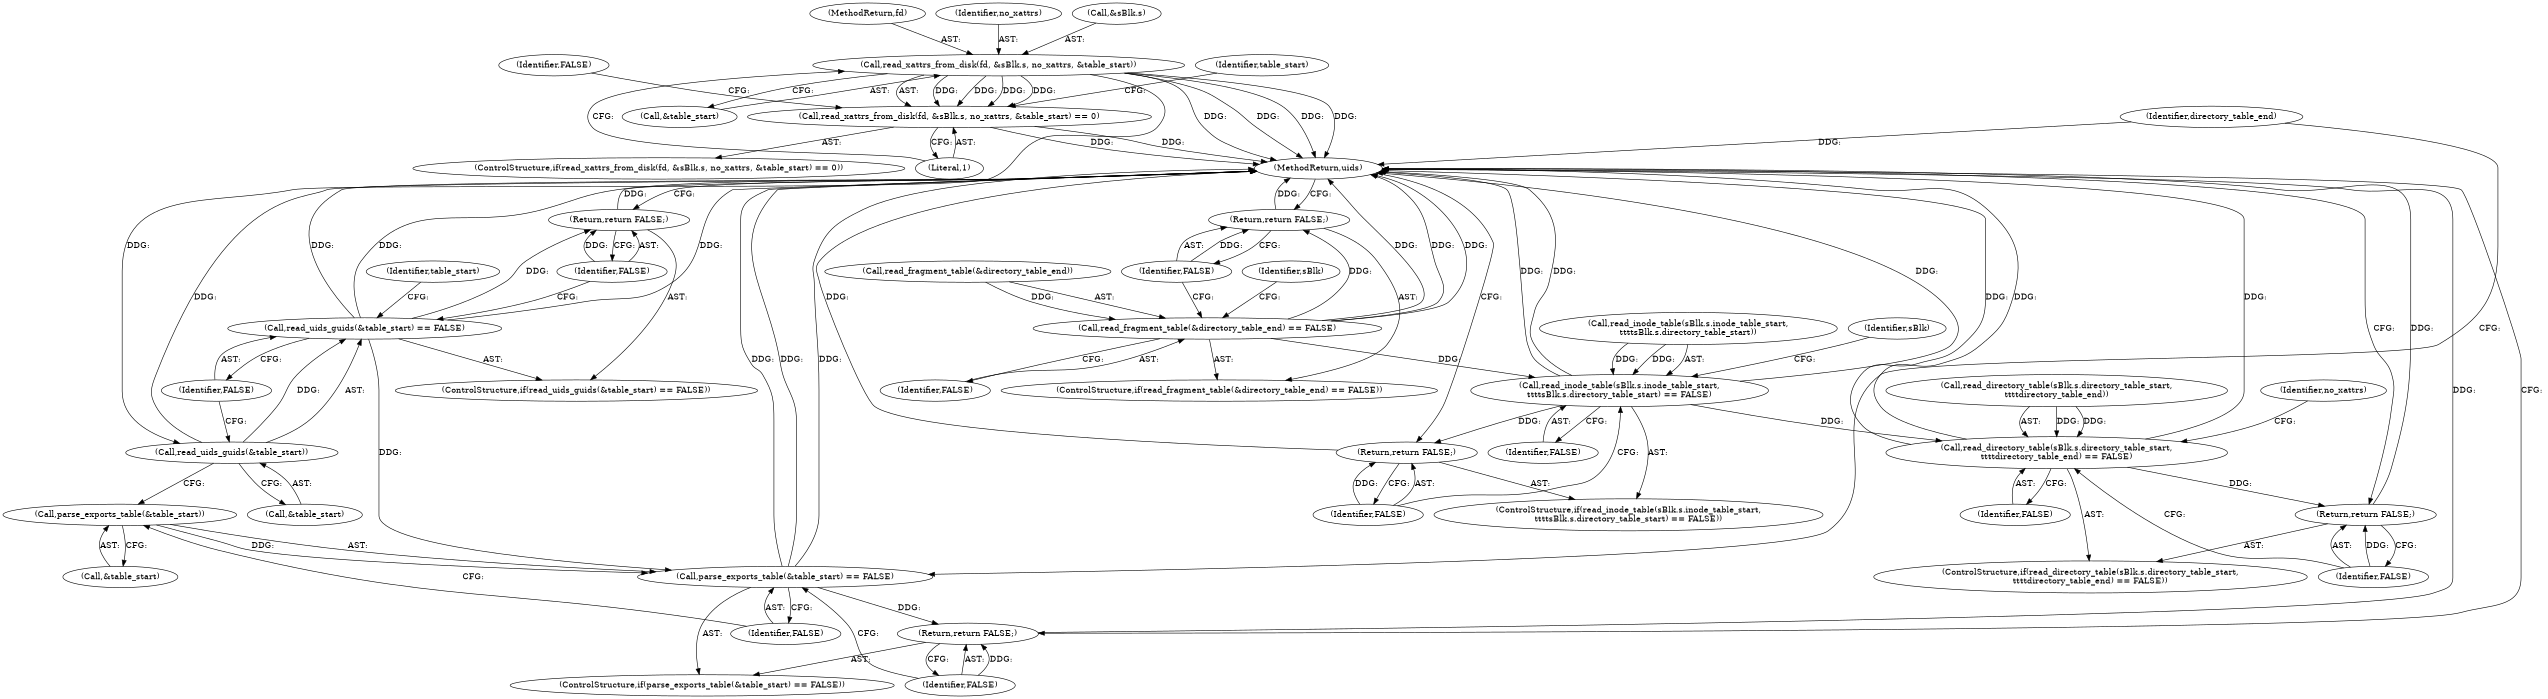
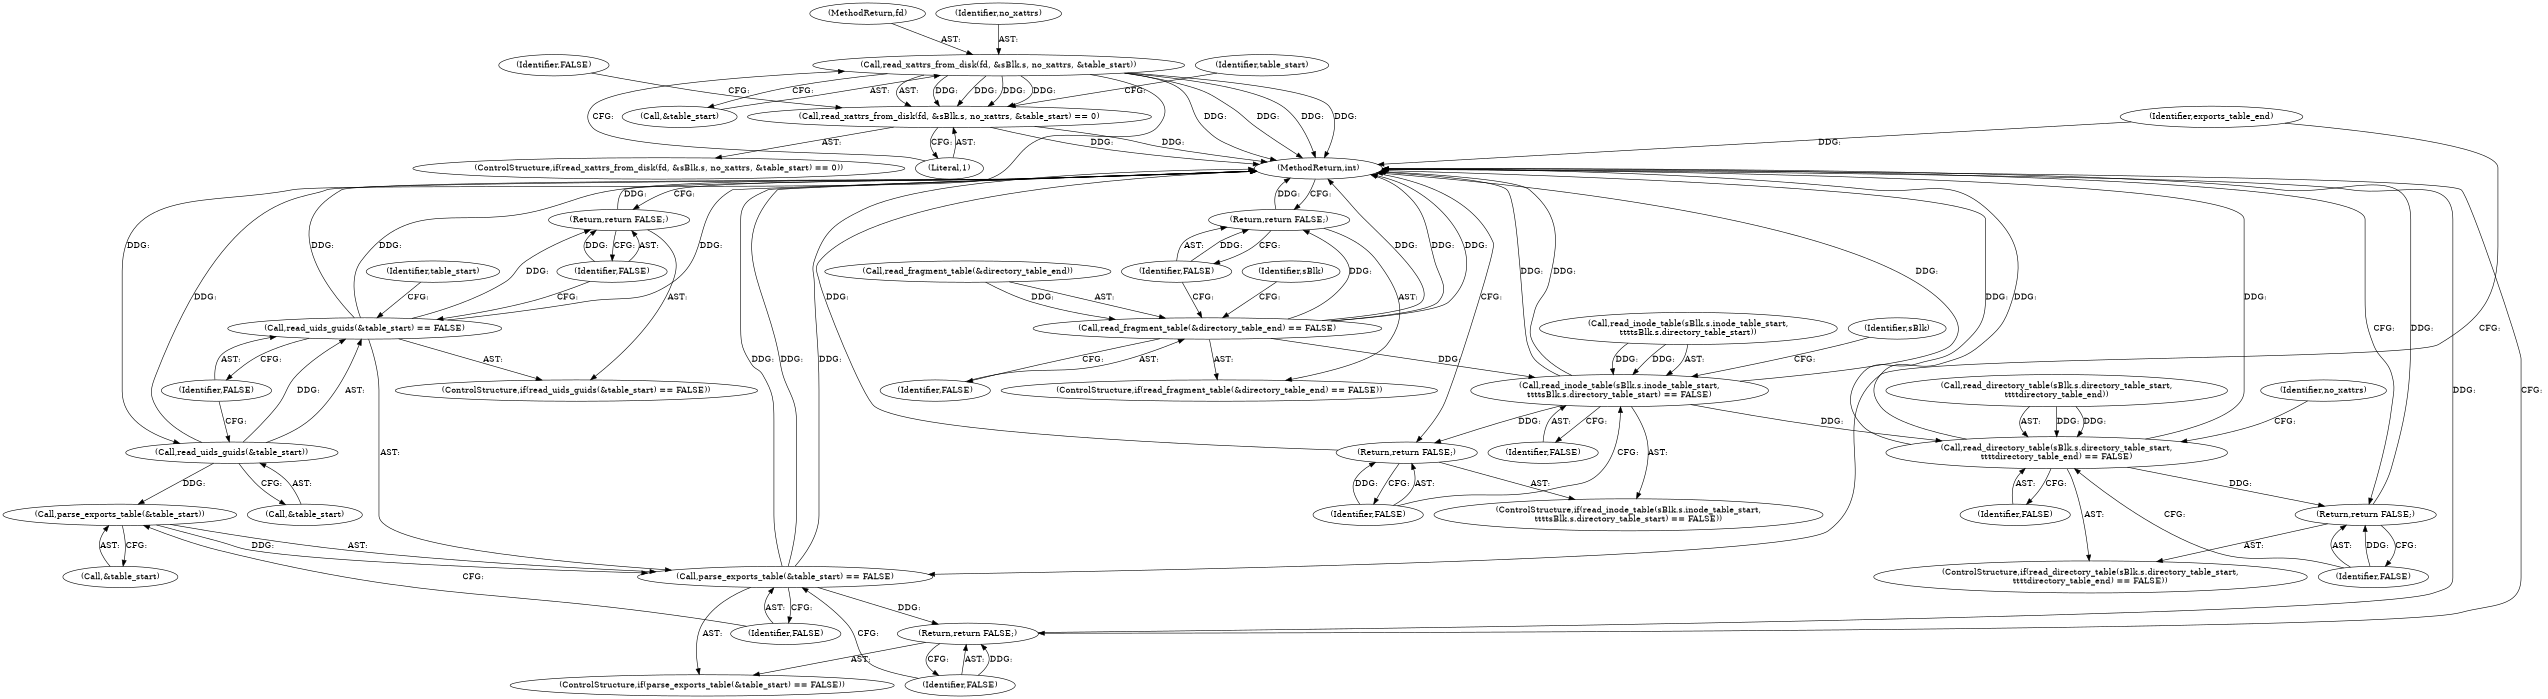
(1117, 14) -> none
(2212, 117) -> (2212, 117)
(1318, 168) -> (1318, 168)
(392, 453) -> (392, 453)
(195, 484) -> (195, 484)
